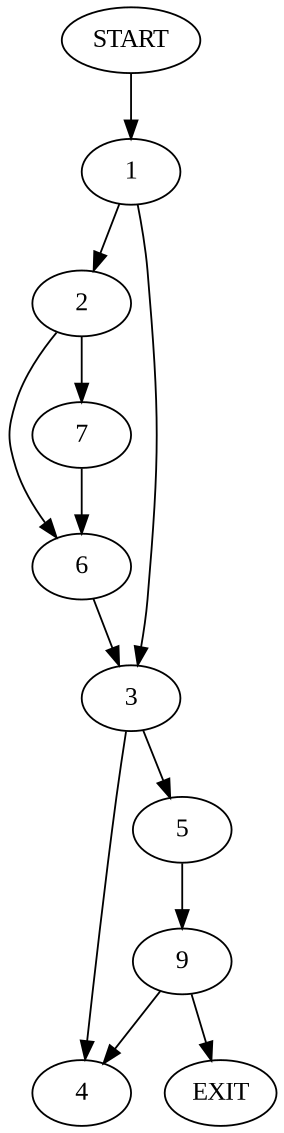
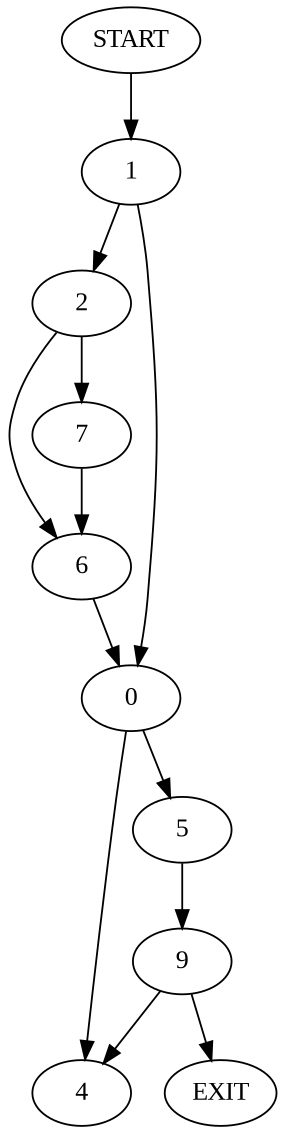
(131, 698) -> (131, 698)
